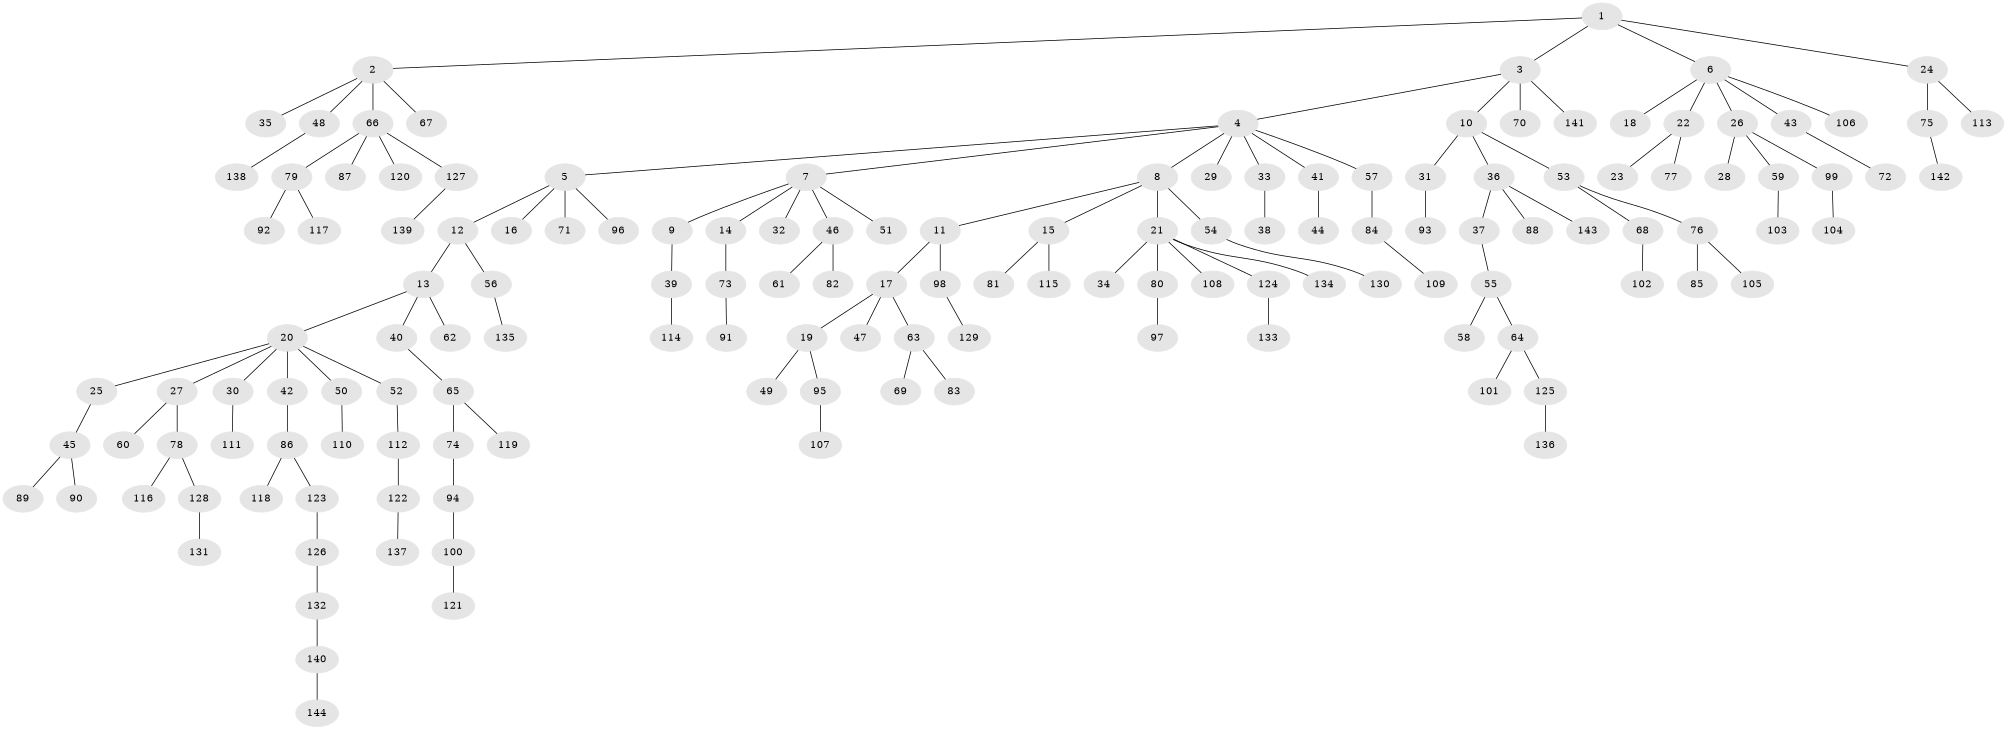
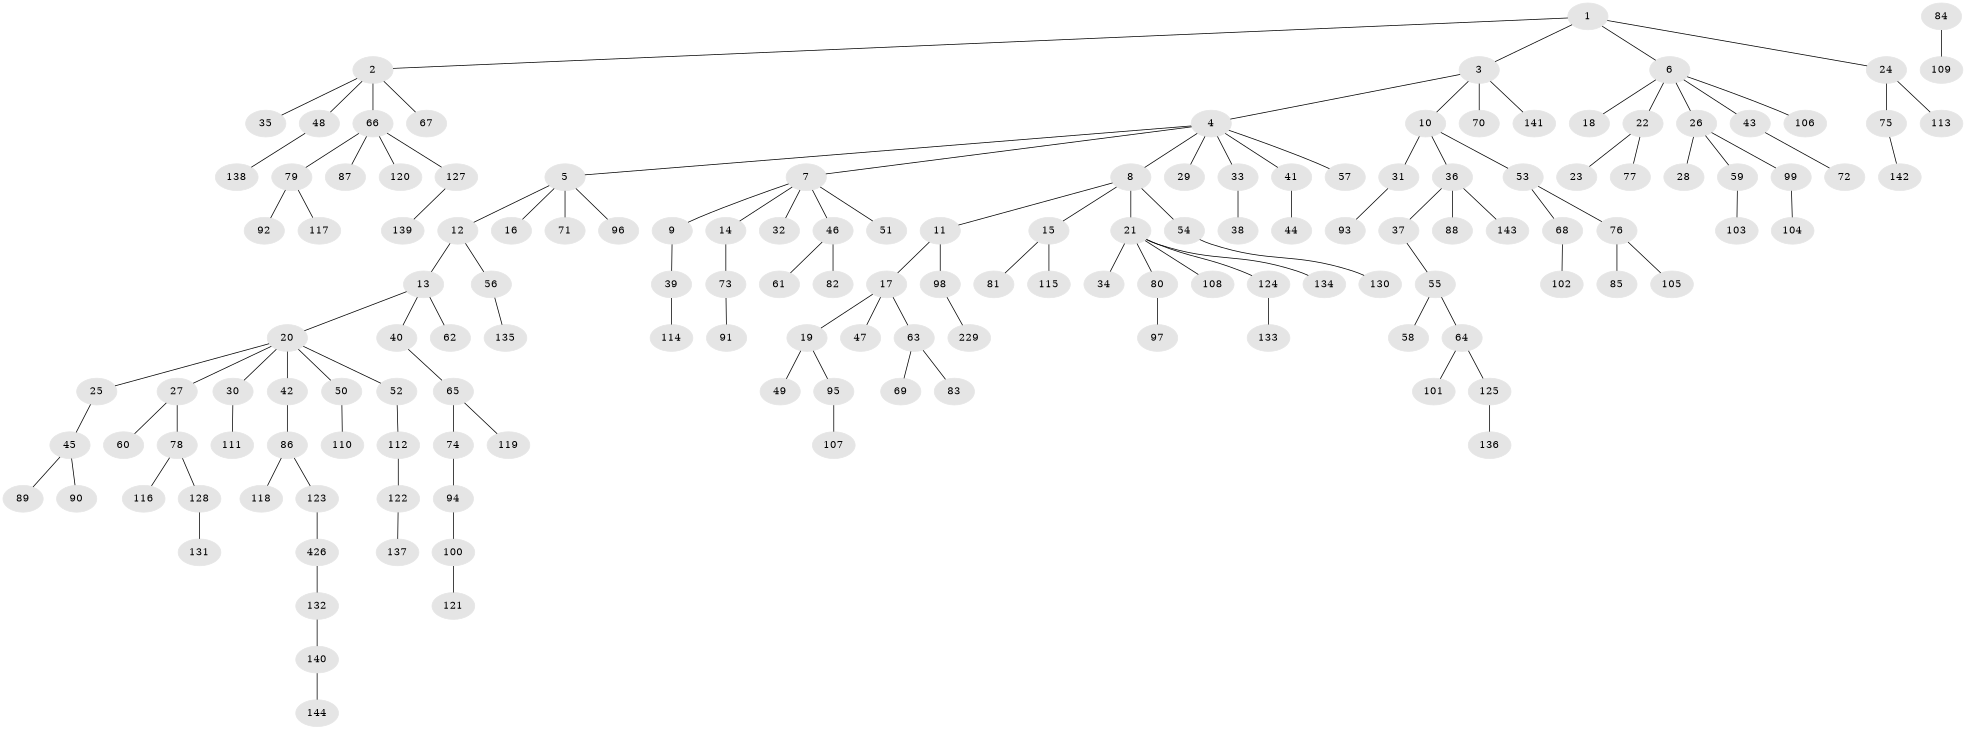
(1372, 204) -> none
(969, 338) -> (969, 338)
(317, 552) -> (317, 552)
